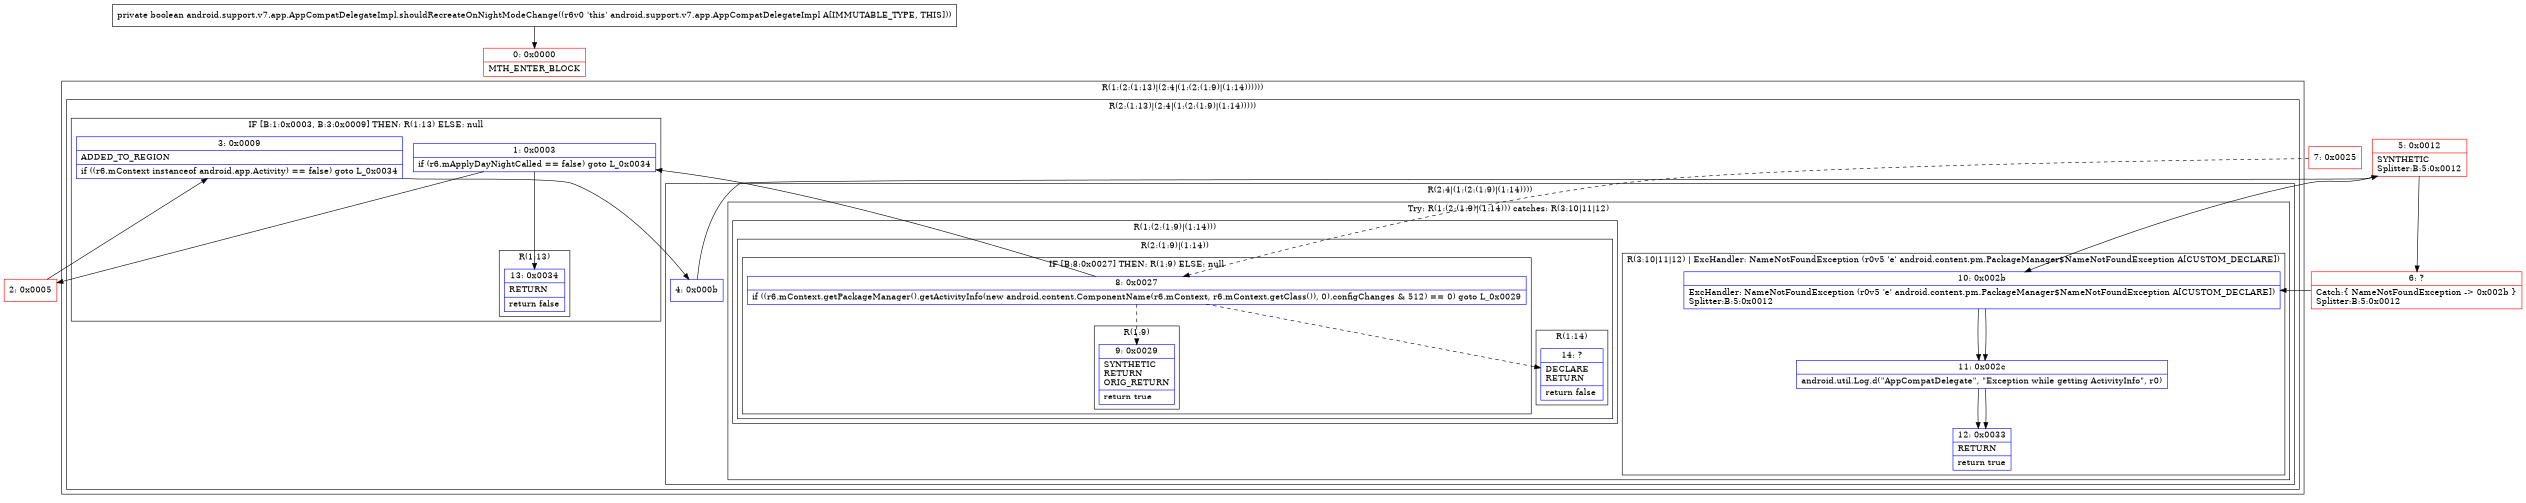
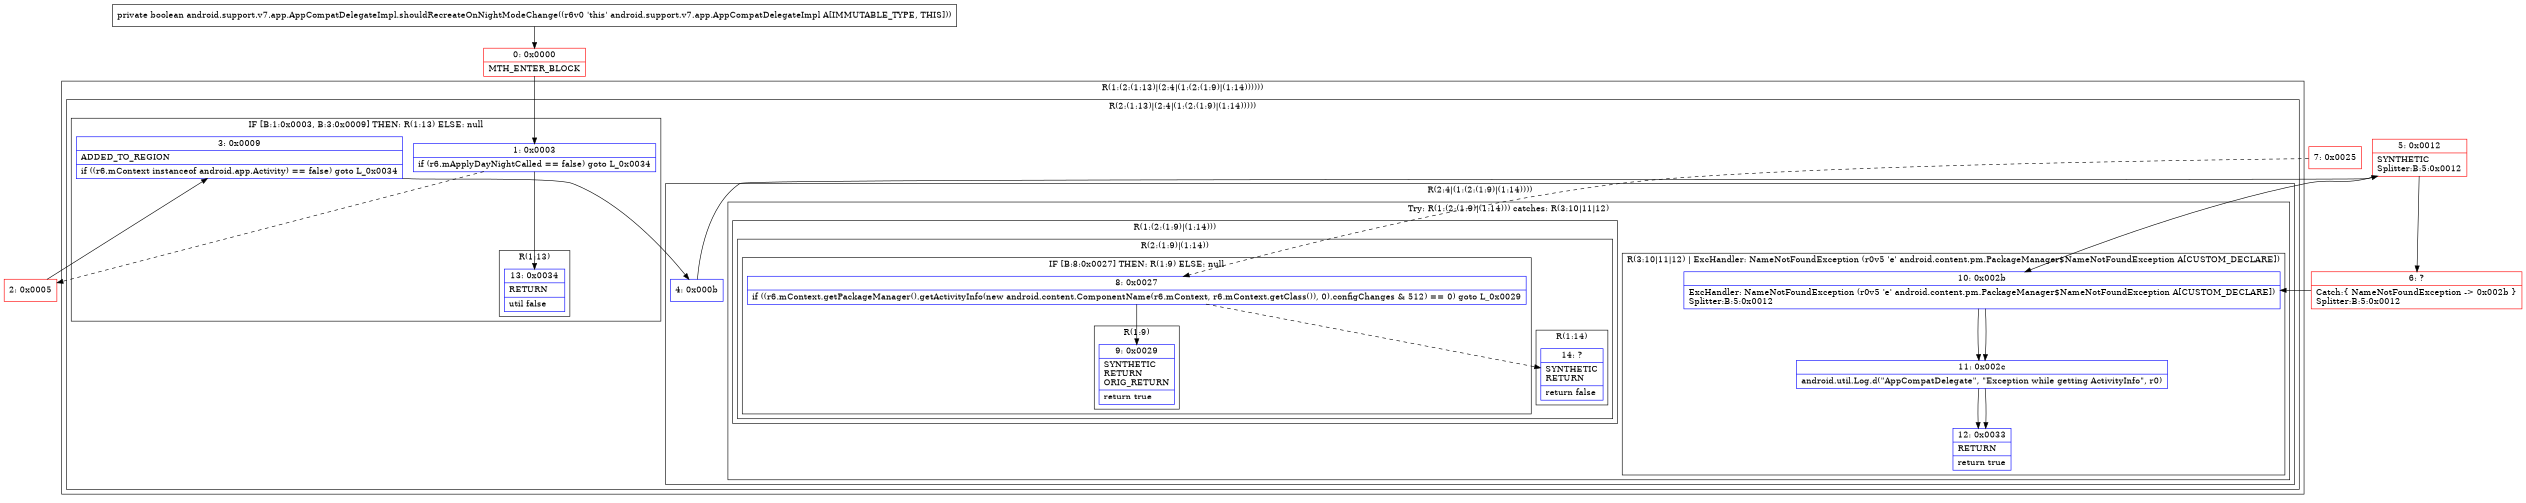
(881, 215) -> (535, 107)
(273, 226) -> (273, 226)
(535, 304) -> (528, 304)
(1137, 321) -> (1137, 321)
(1567, 369) -> (1572, 369)
